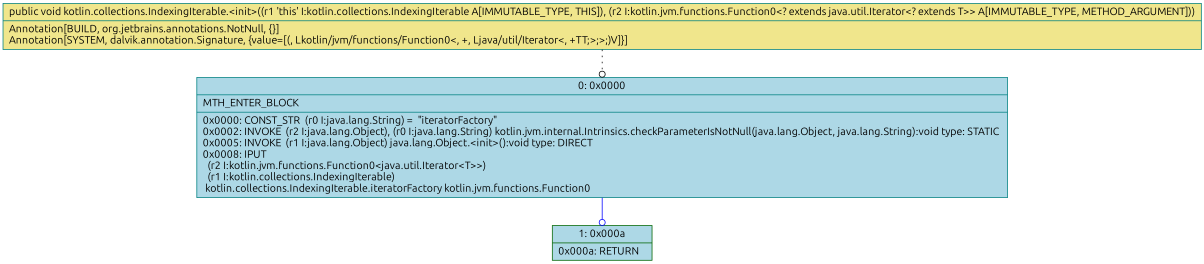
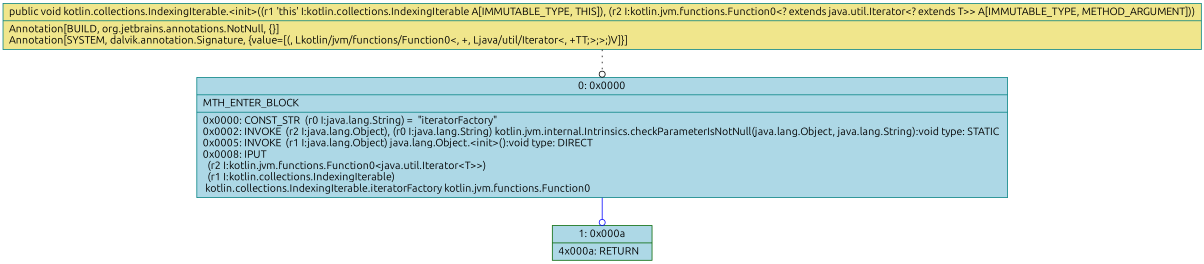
(602, 251) -> (602, 251)
